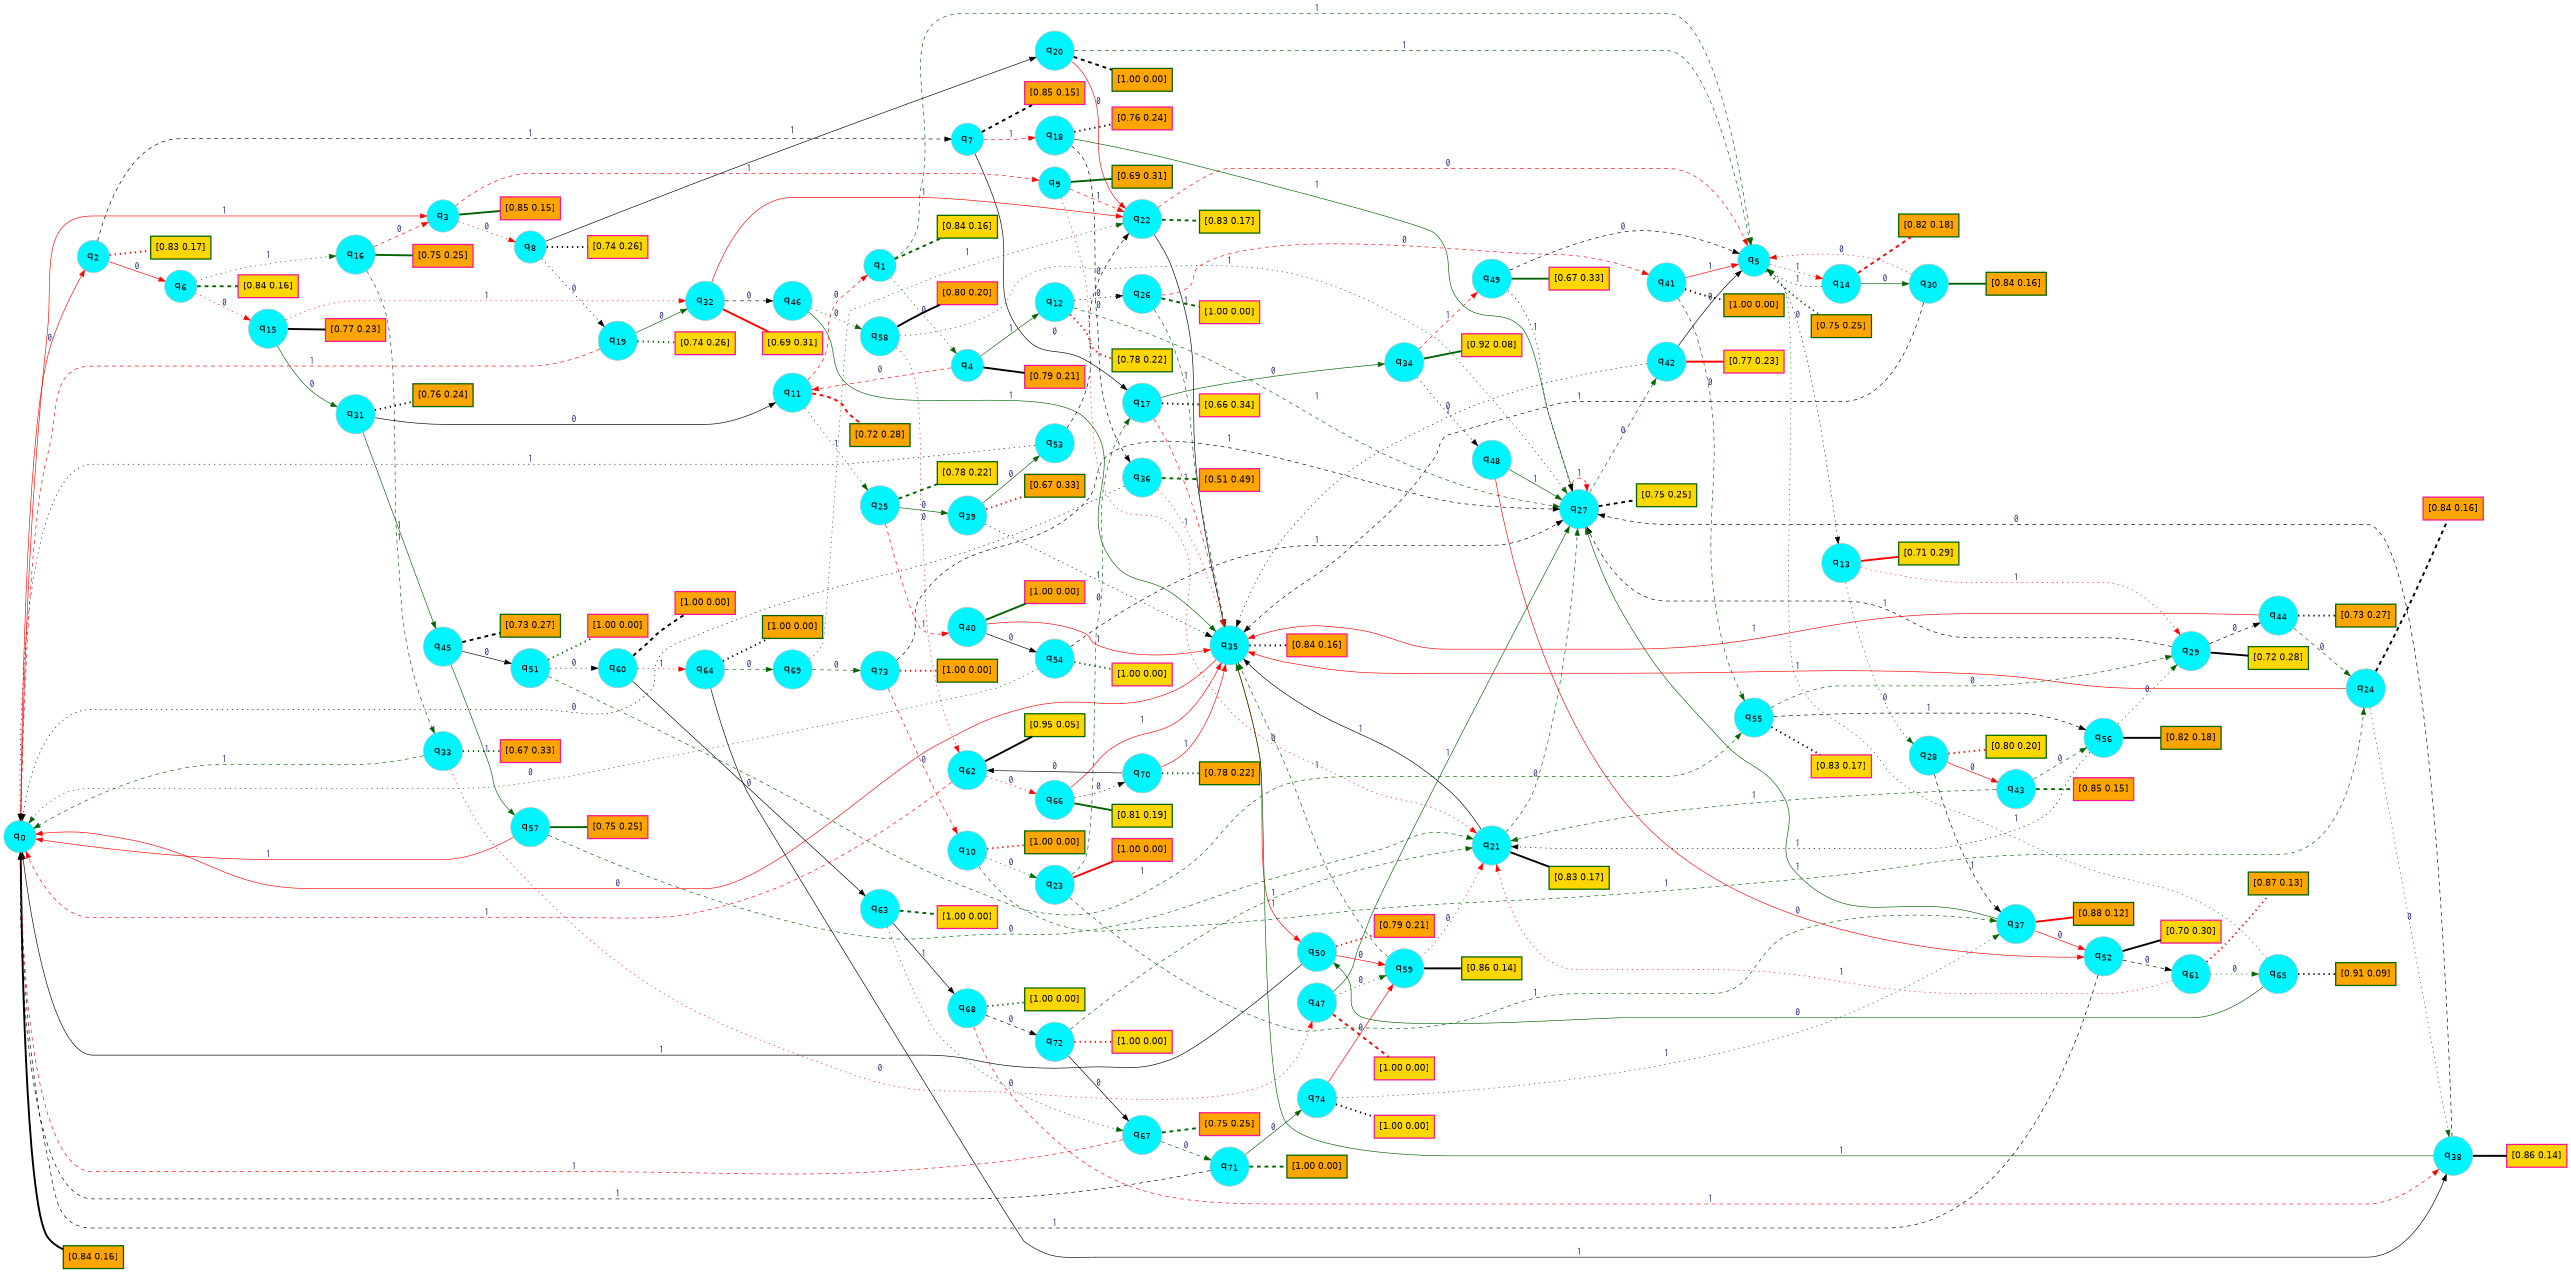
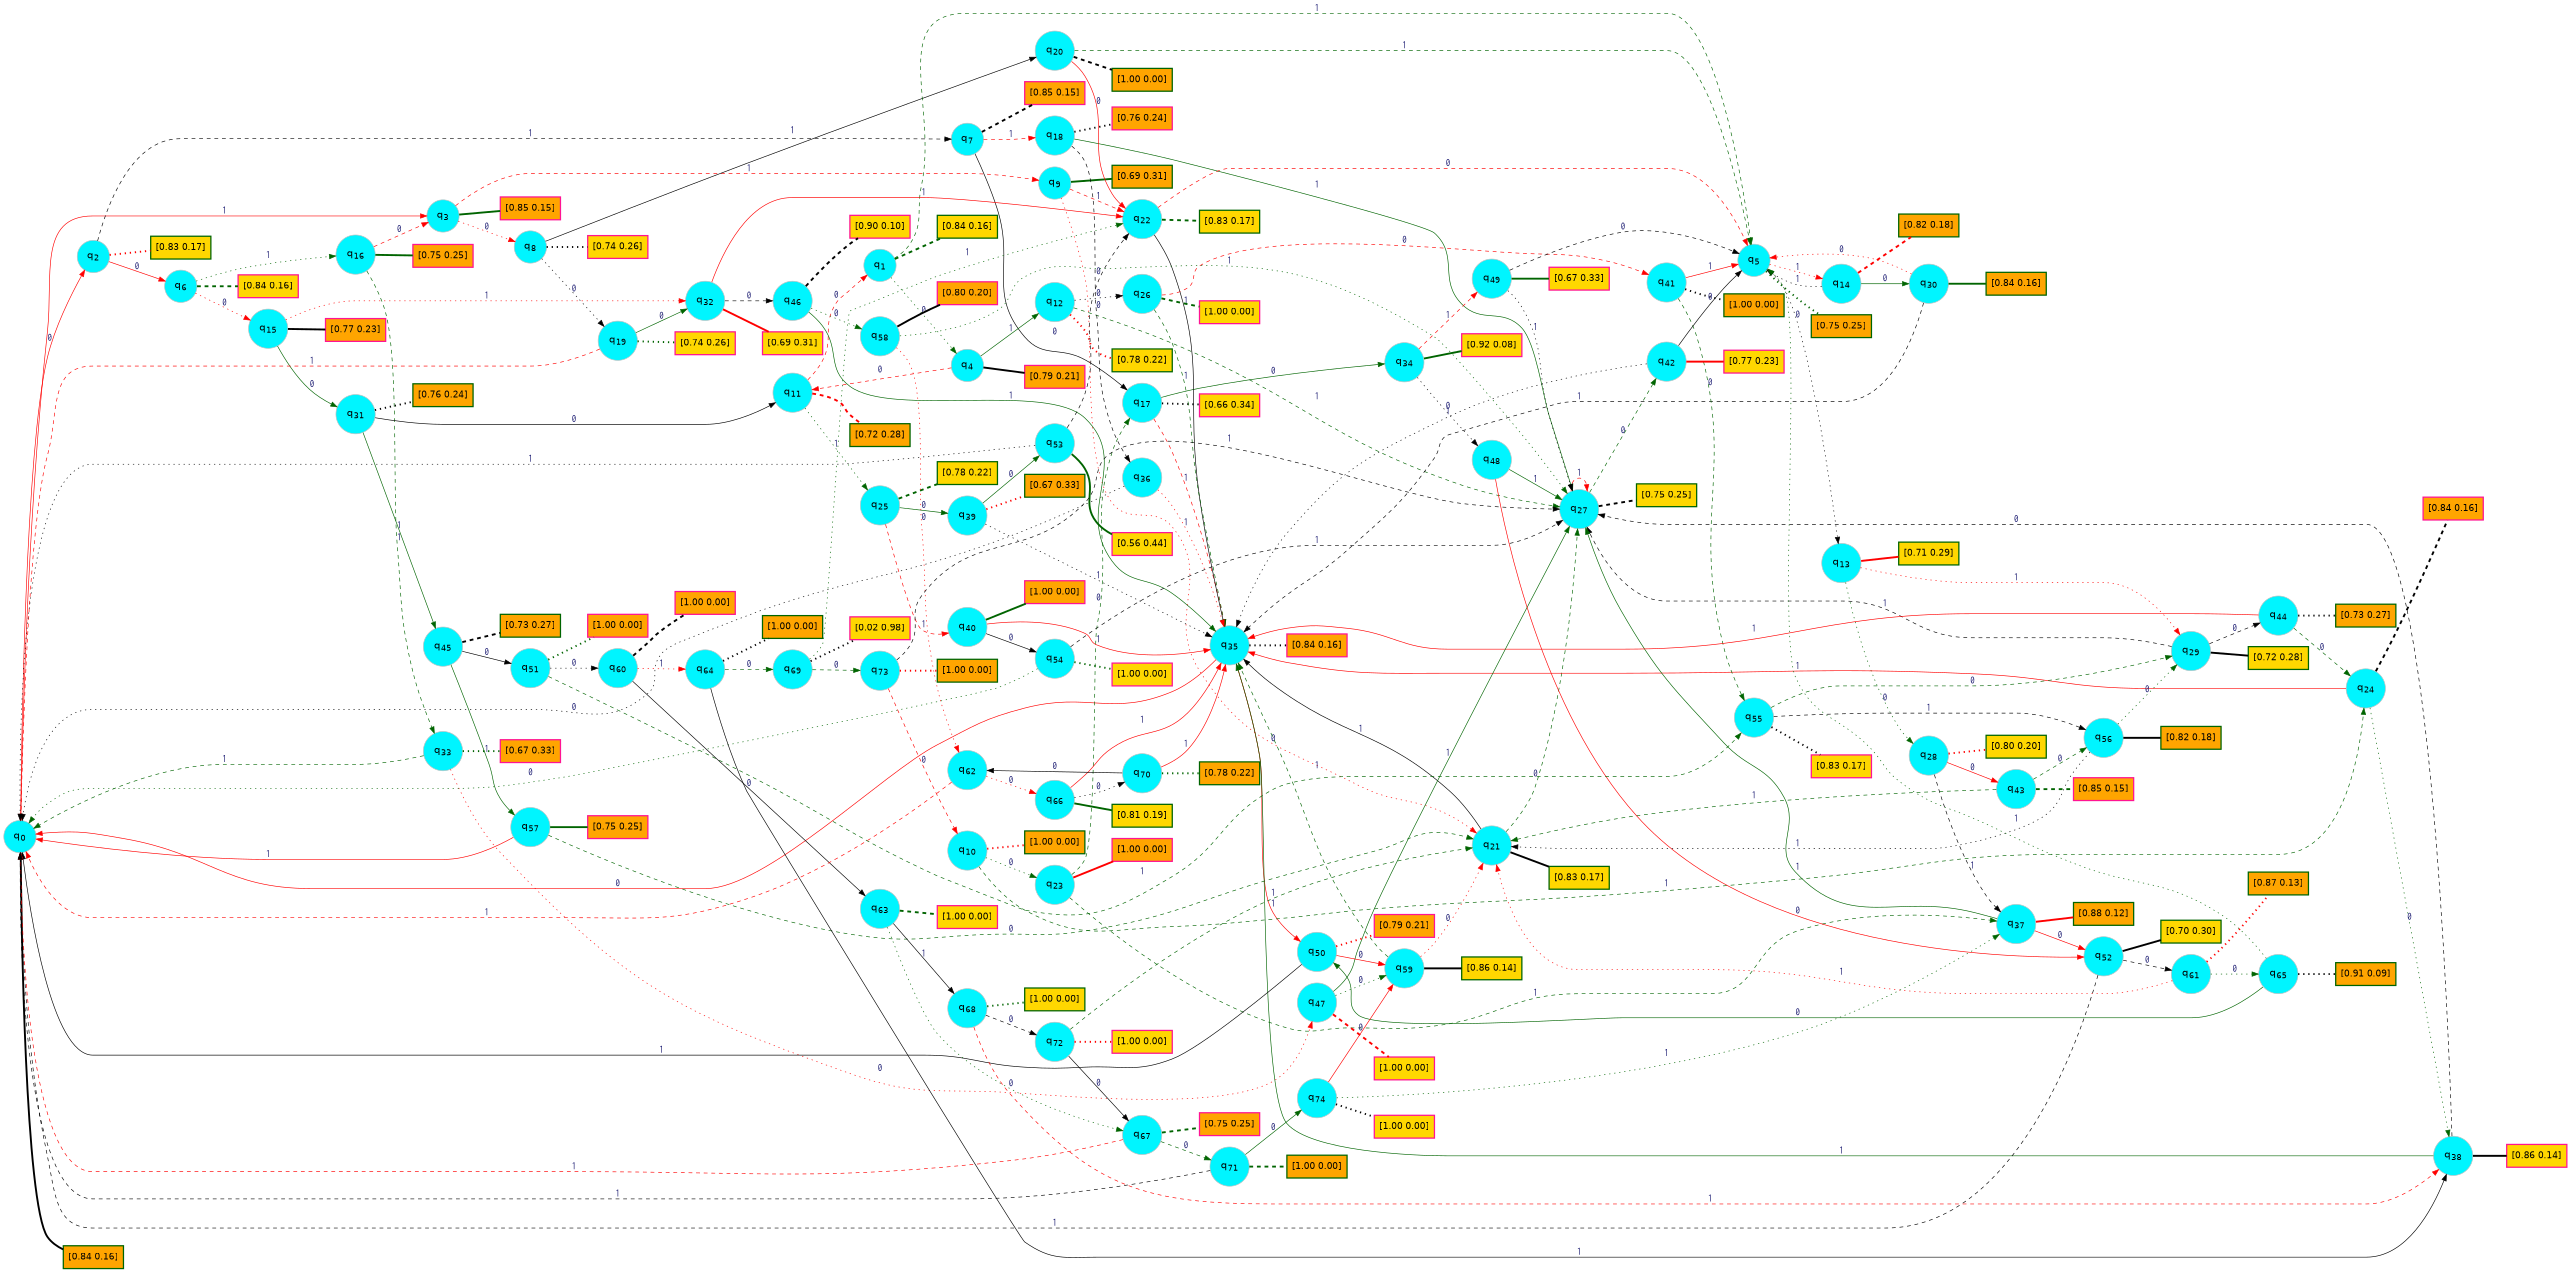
none -> (880, 227)
(1230, 480) -> none
none -> (1142, 544)
none -> (880, 628)
(1055, 725) -> none
(2191, 932) -> (2191, 932)
